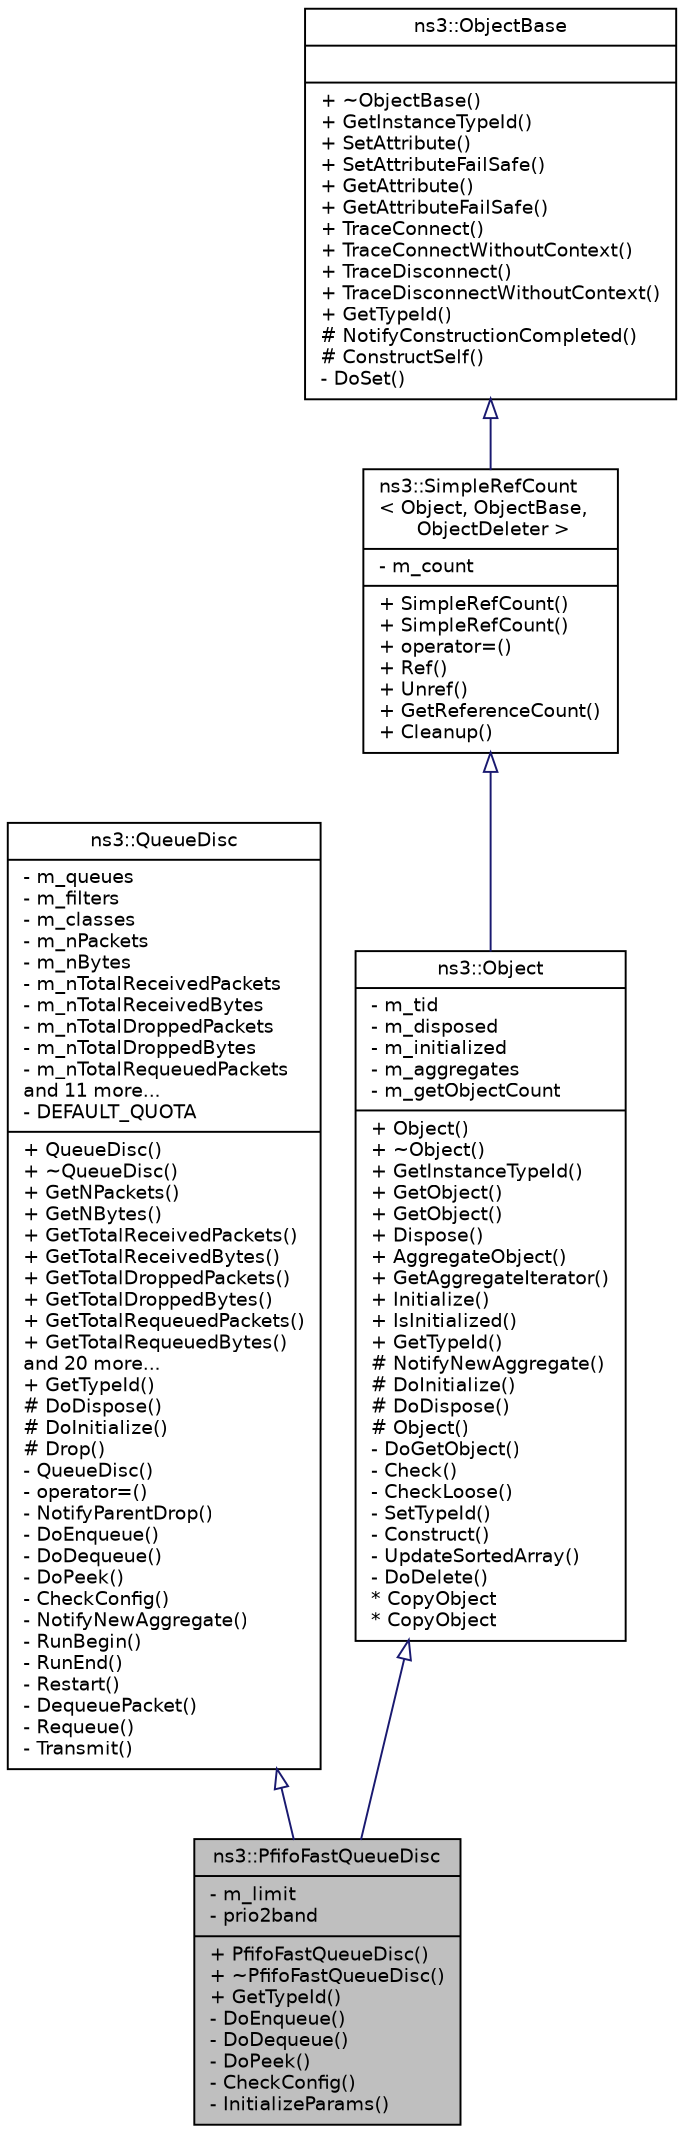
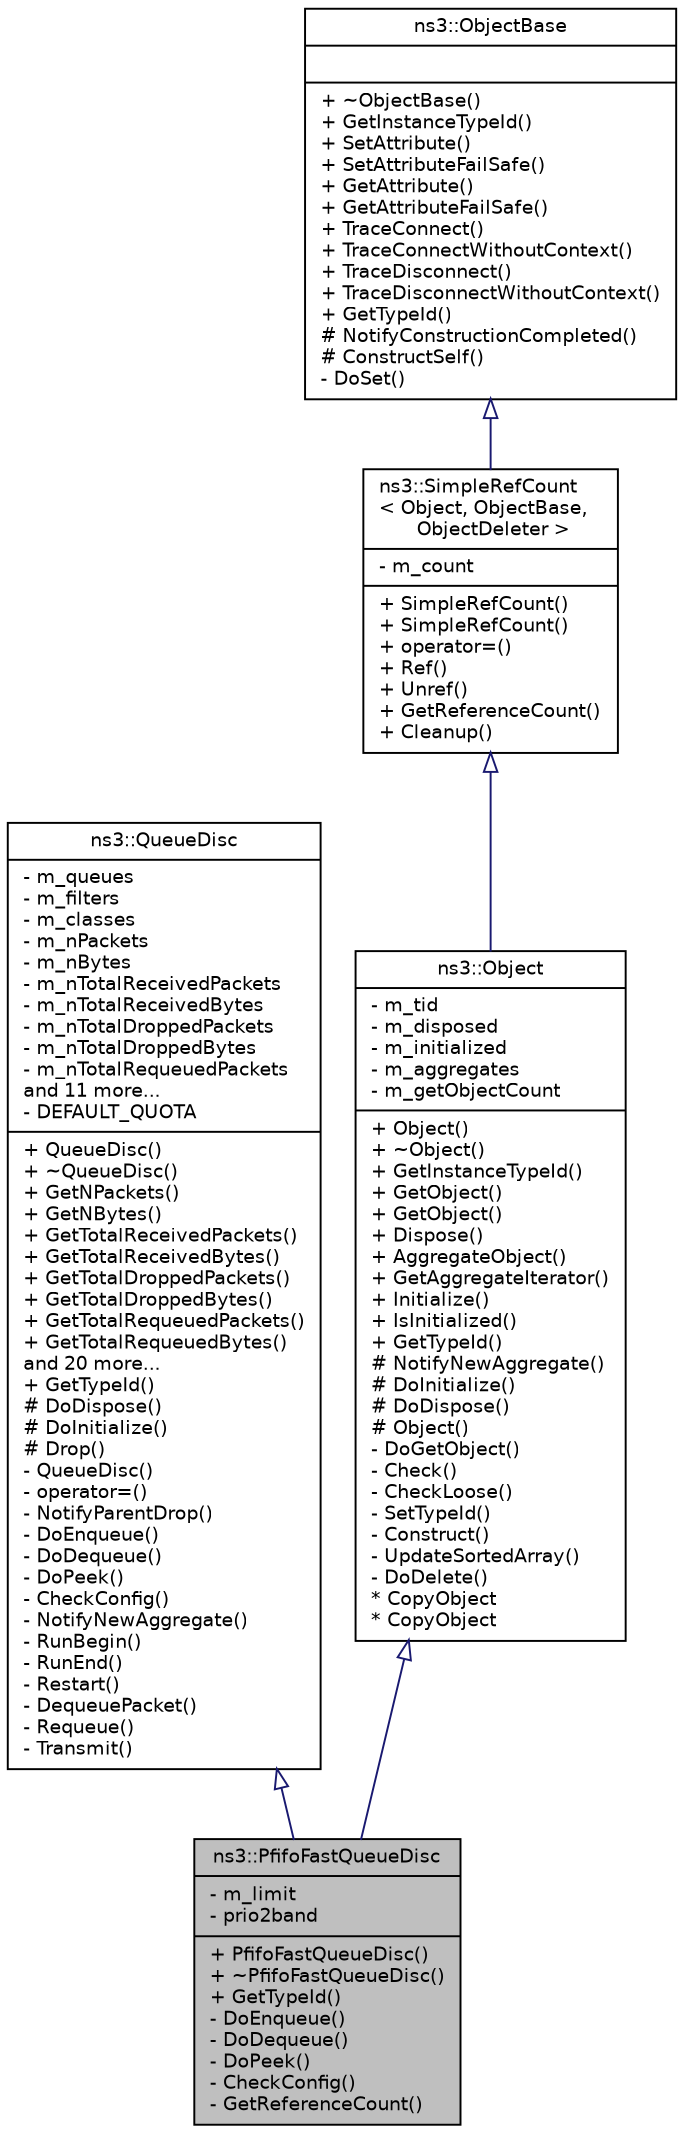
(300, 2104) -> (317, 2104)
